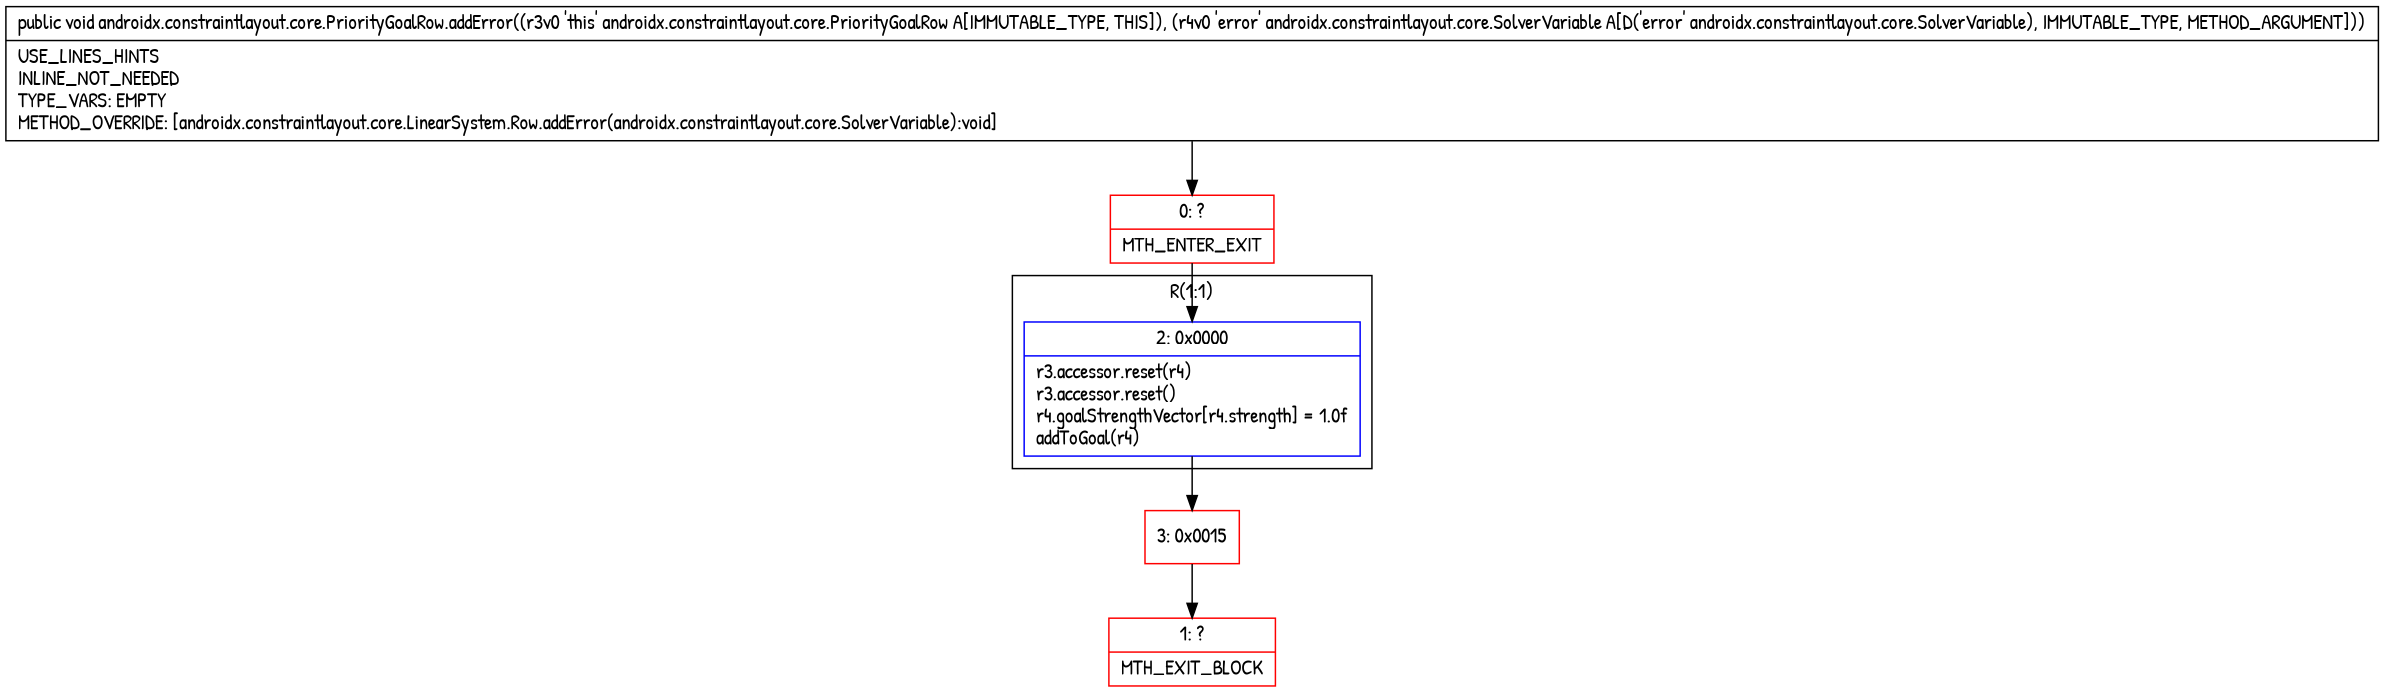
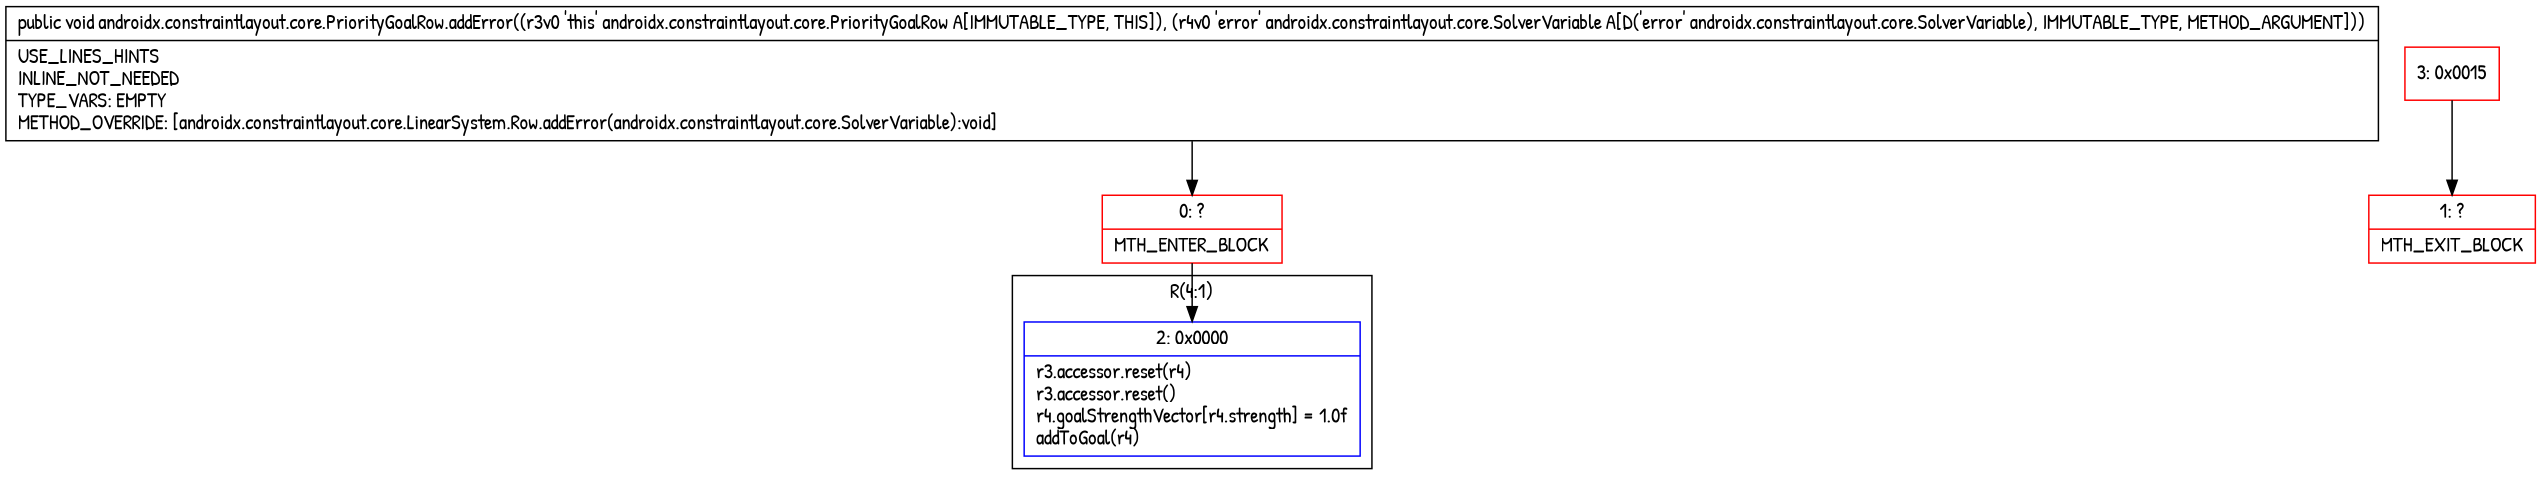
(1192, 245) -> (1192, 245)
(1192, 293) -> (1192, 293)
(1192, 478) -> none
